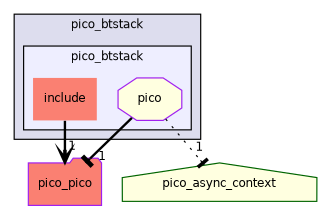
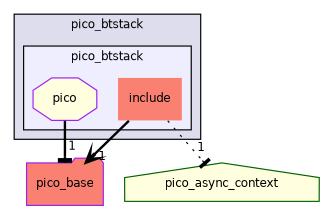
(189, 147) -> (190, 146)
(65, 184) -> (65, 184)
